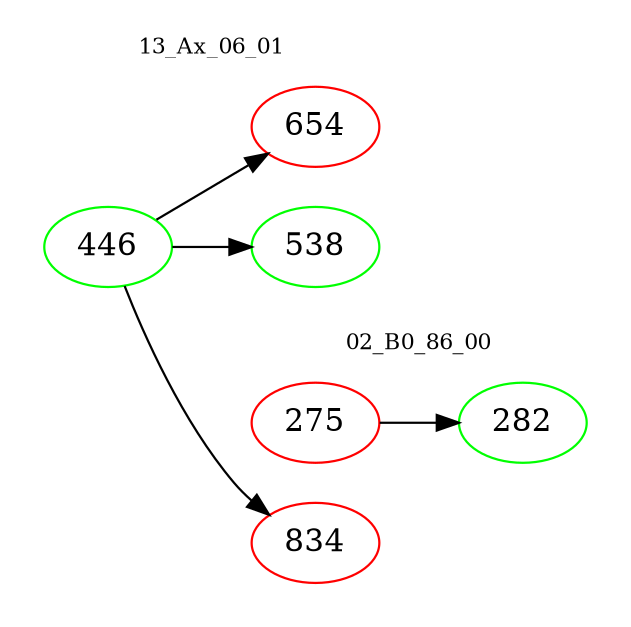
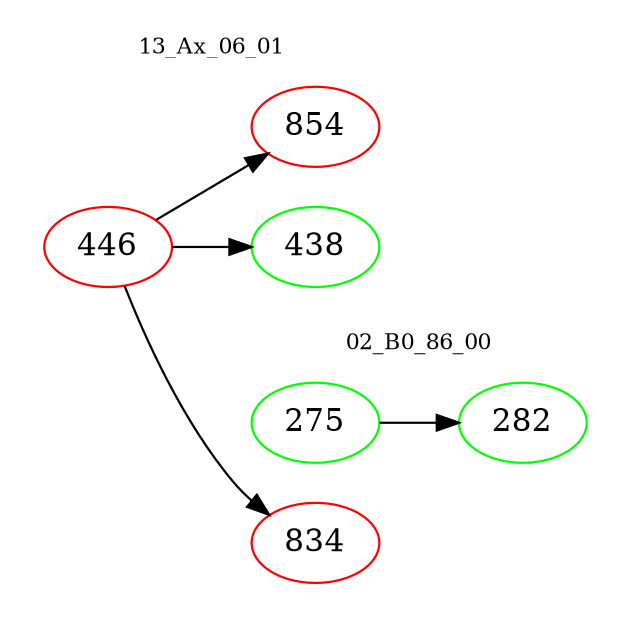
(315, 127) -> (315, 127)
(108, 247) -> (108, 247)
(315, 247) -> (315, 247)
(315, 423) -> (315, 423)
